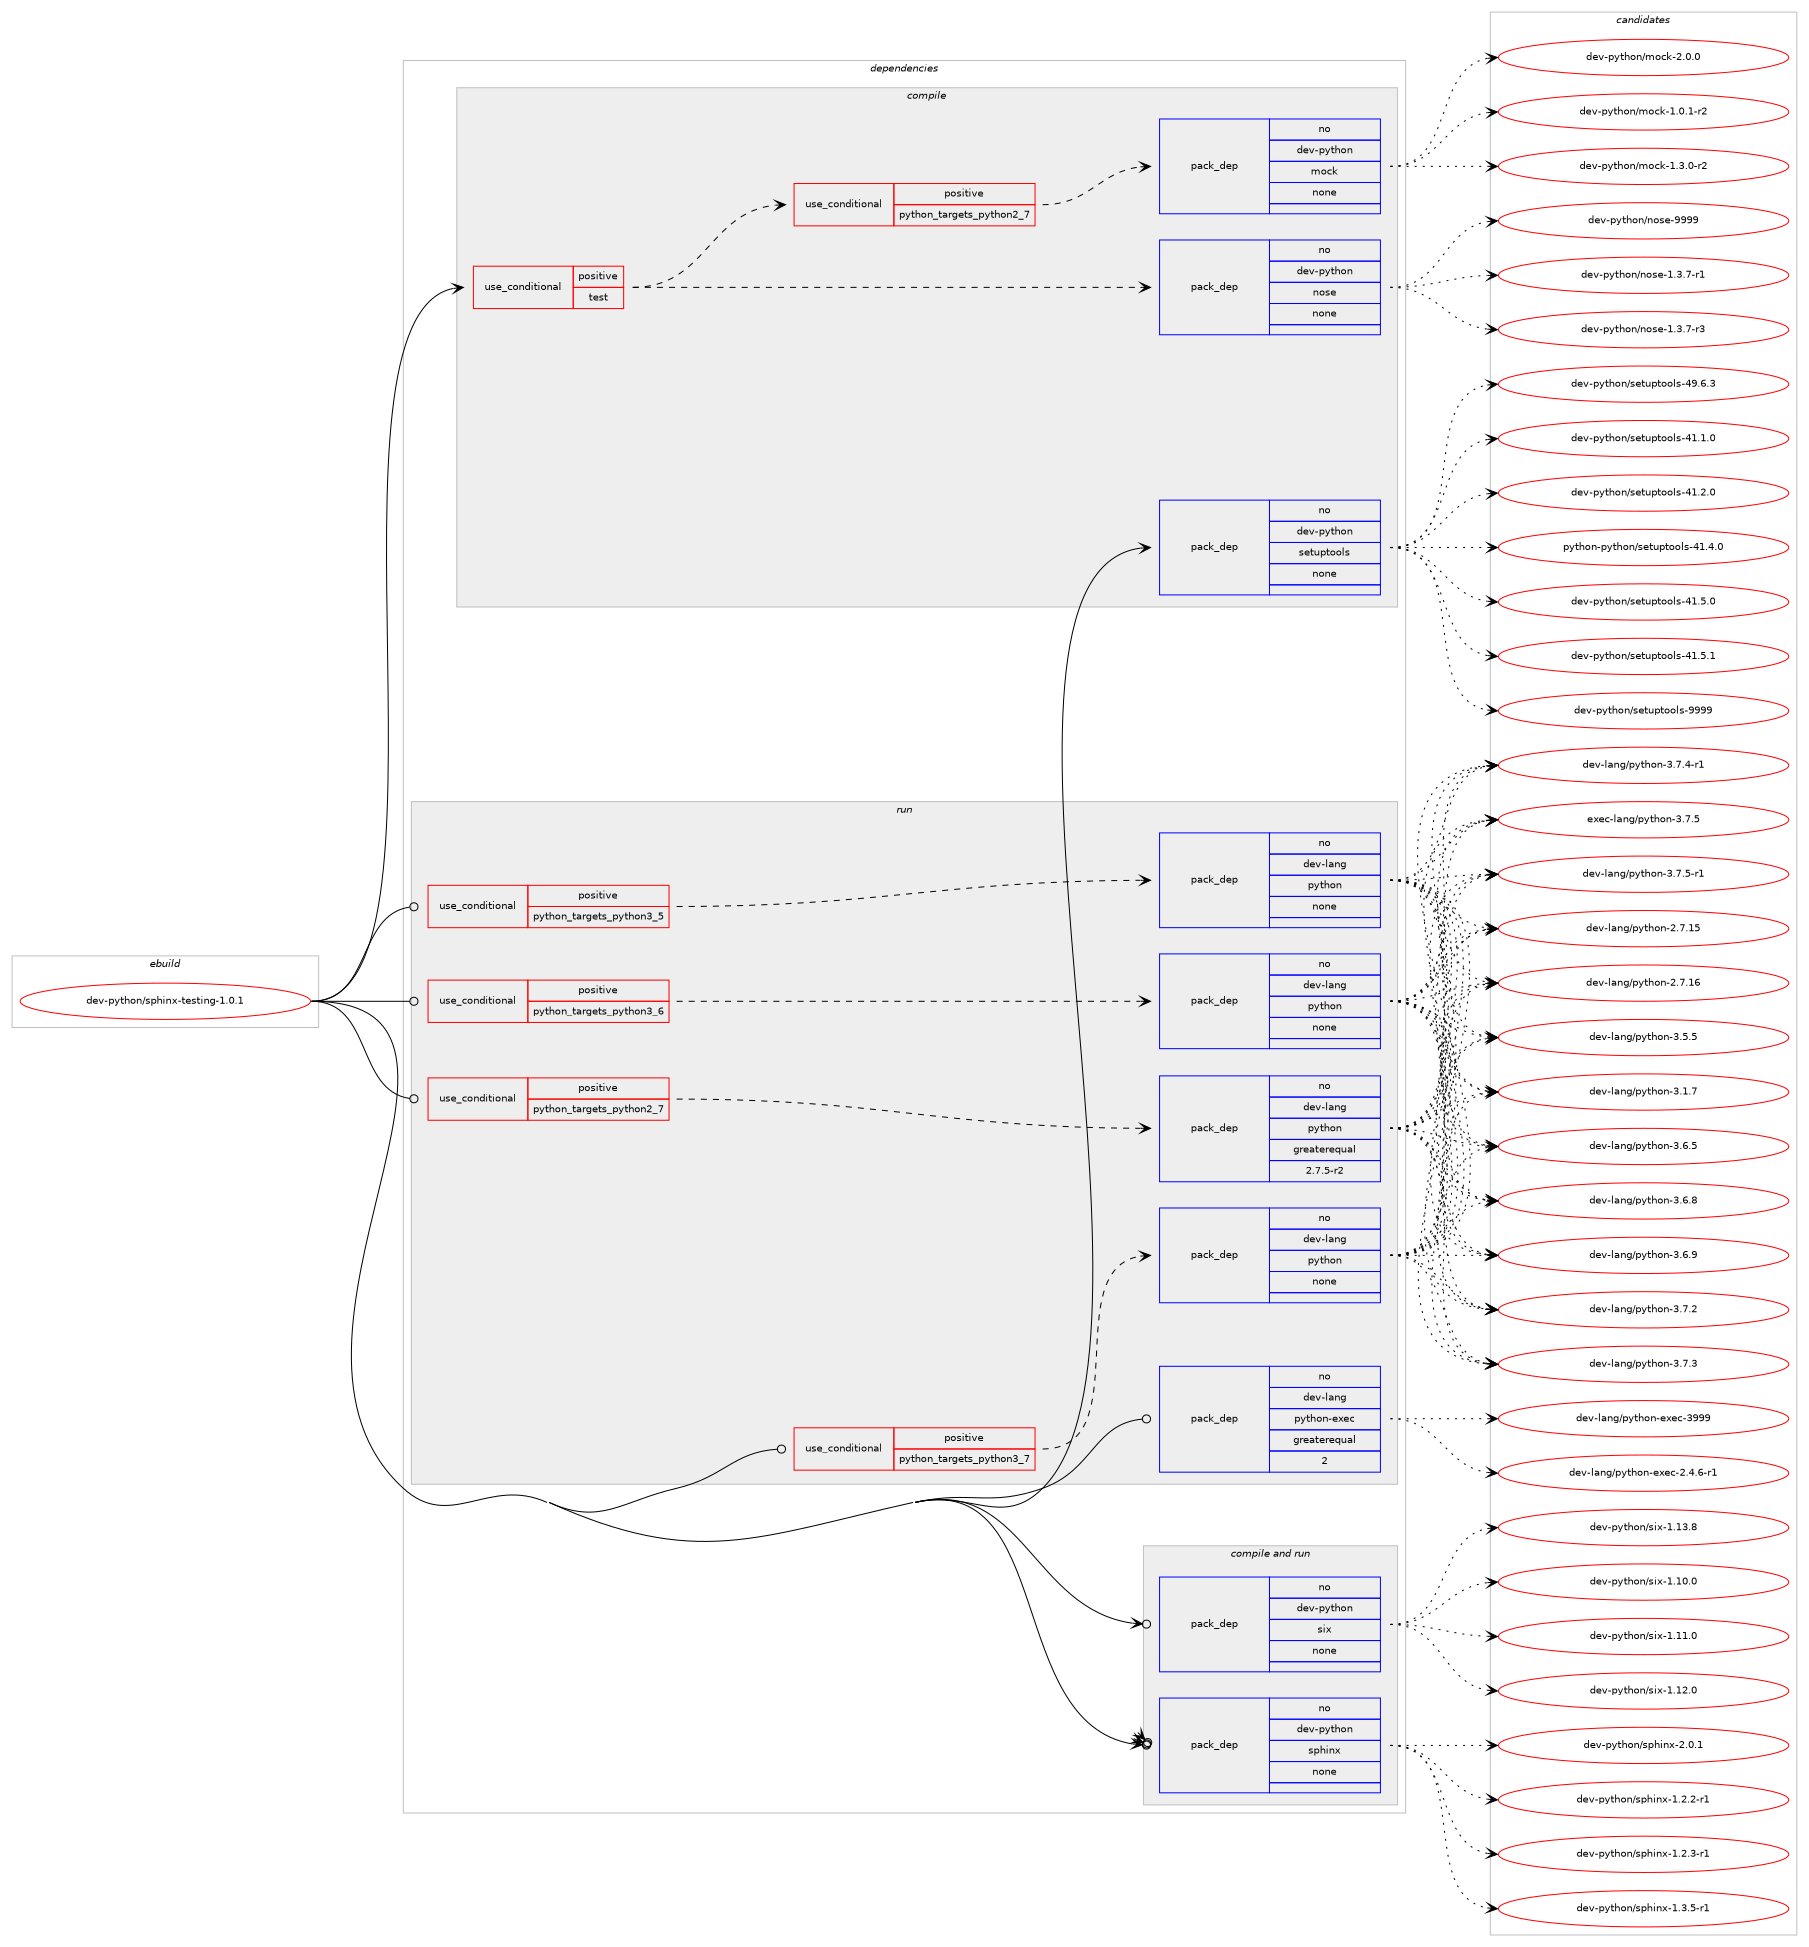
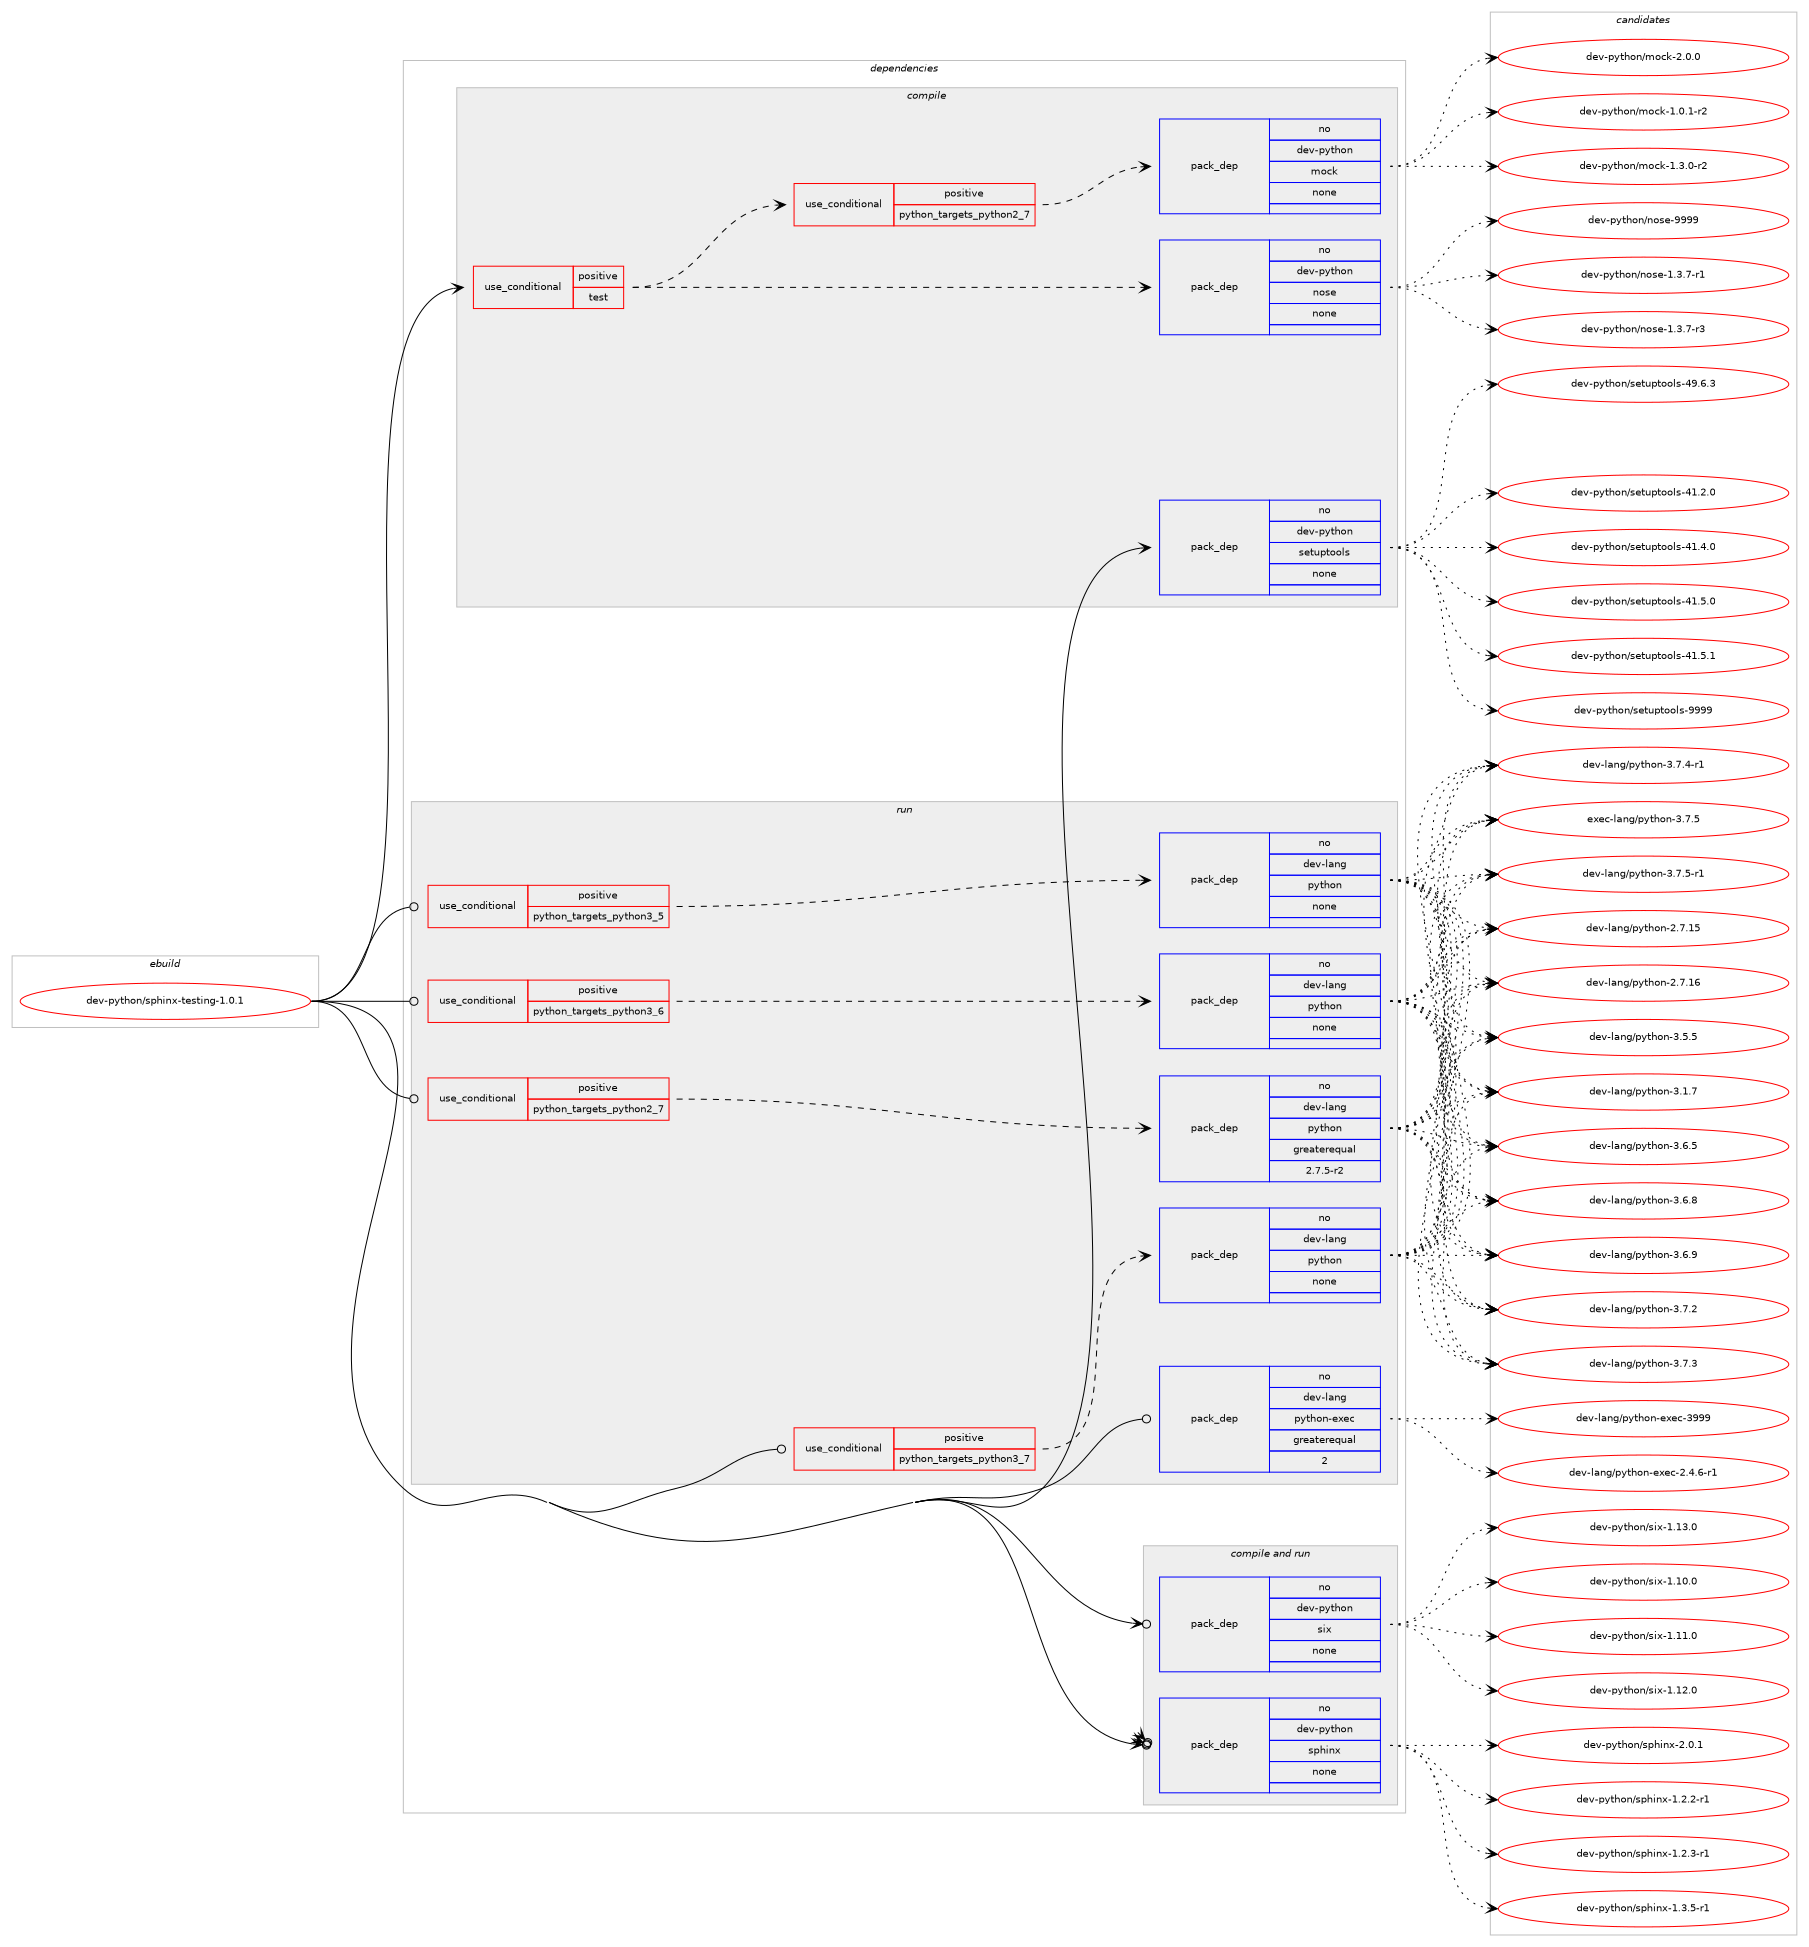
(1644, 439) -> none
(1644, 548) -> (1644, 548)
(1644, 1528) -> (1644, 1528)
